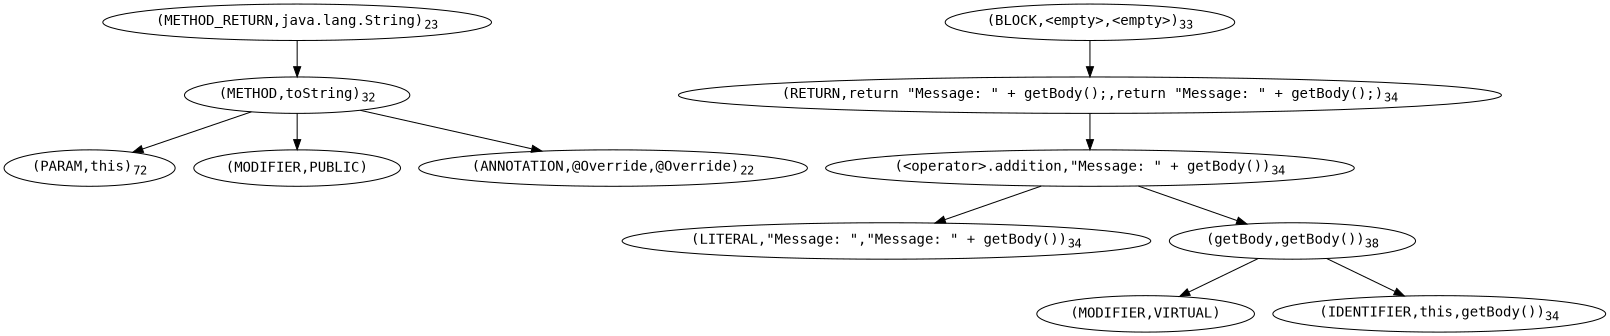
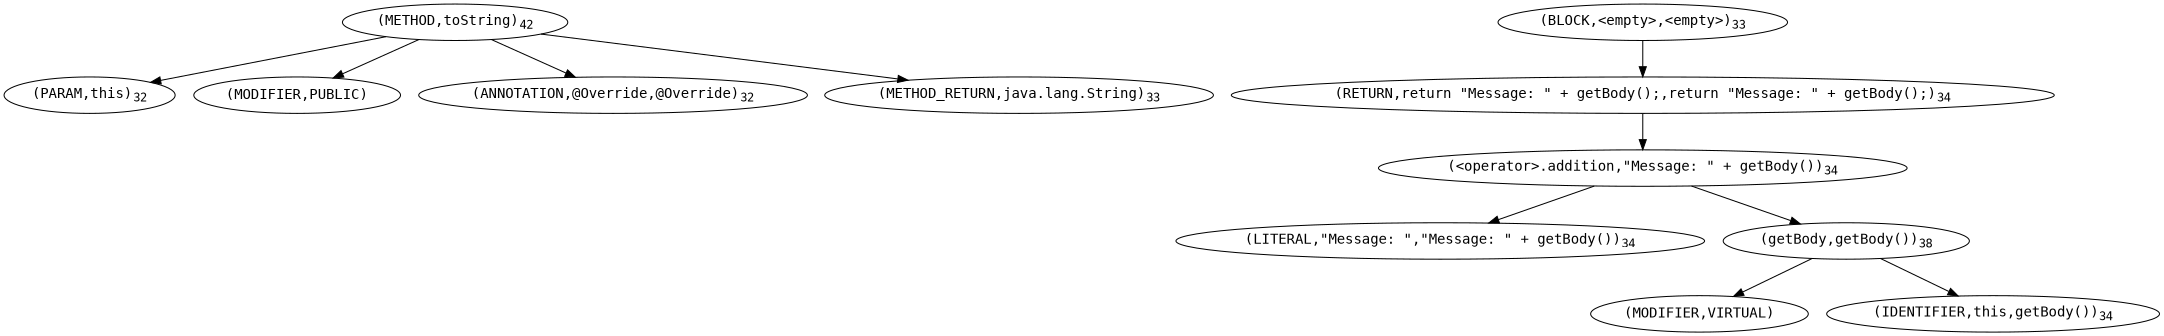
(431, 21) -> (1153, 94)
(297, 54) -> (719, 56)
(369, 94) -> (526, 21)
(140, 167) -> (140, 94)
(747, 167) -> (747, 94)
